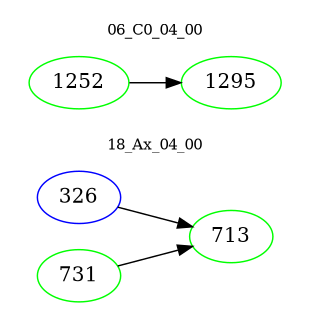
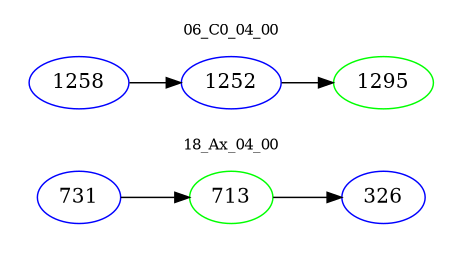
none -> (79, 83)
(79, 83) -> (231, 83)
(148, 215) -> (300, 197)
(79, 276) -> (79, 197)
